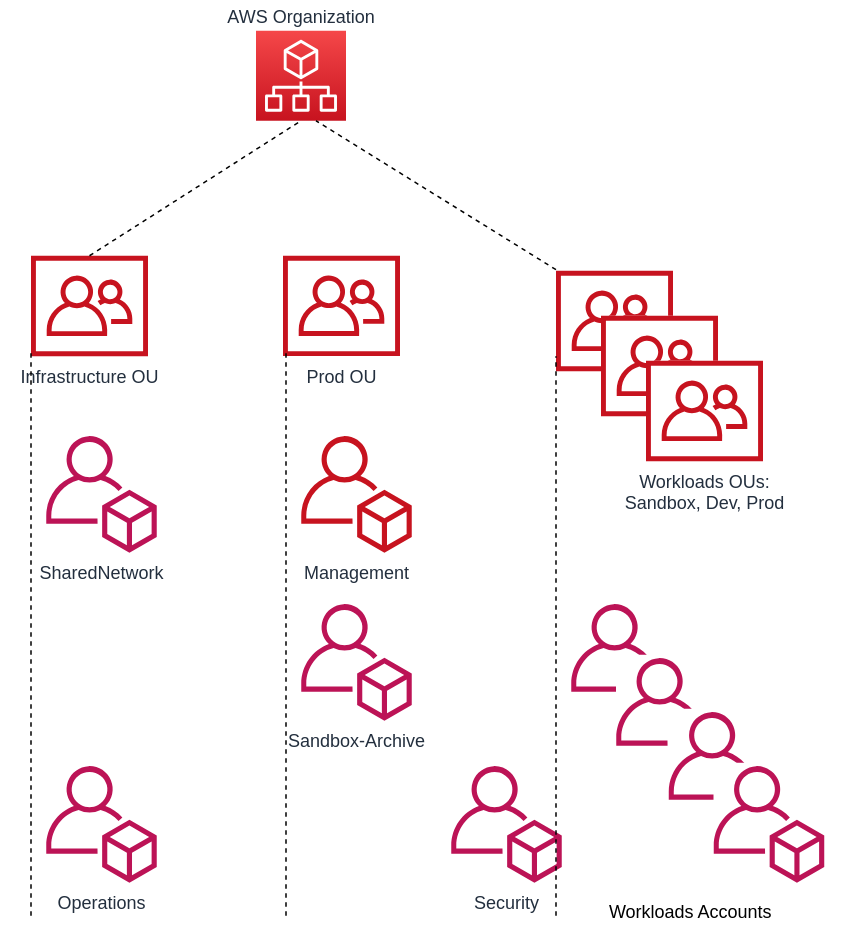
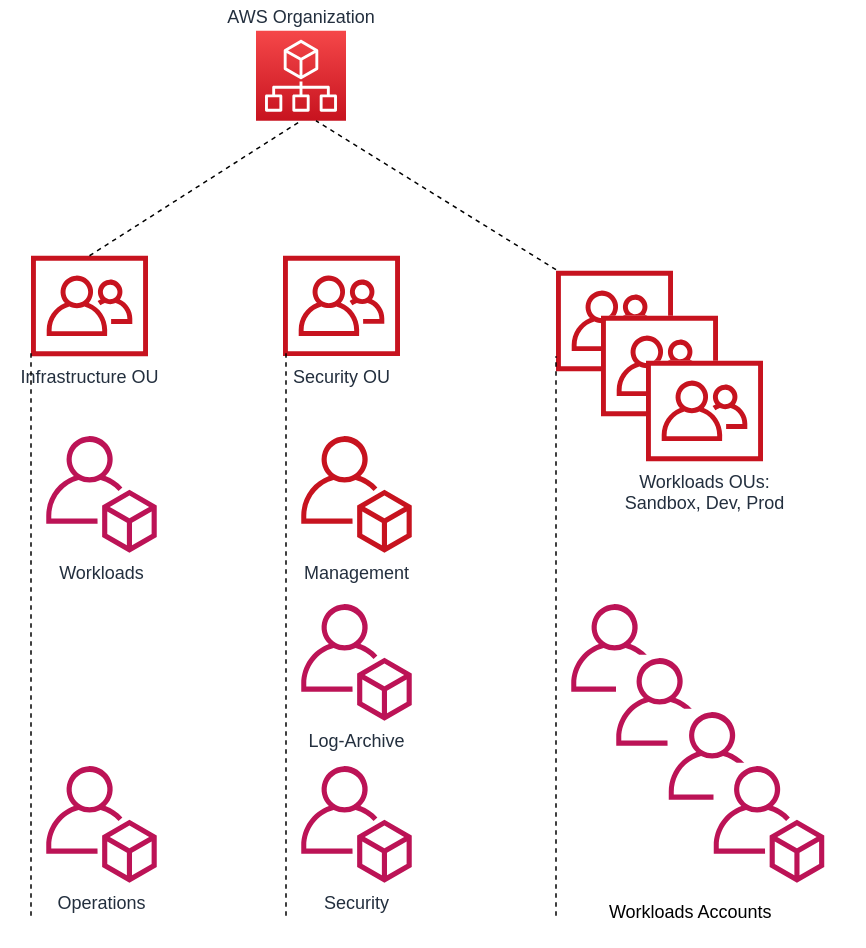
(342, 378) -> (342, 378)
(102, 574) -> (102, 574)
(357, 742) -> (357, 742)
(506, 824) -> (356, 824)
